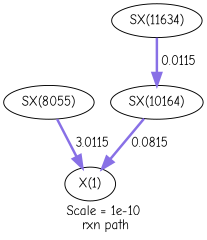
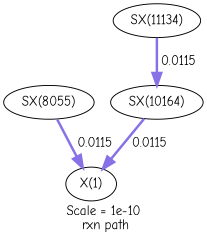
(157, 21) -> (157, 21)
(90, 143) -> (93, 143)
(147, 143) -> (147, 143)
